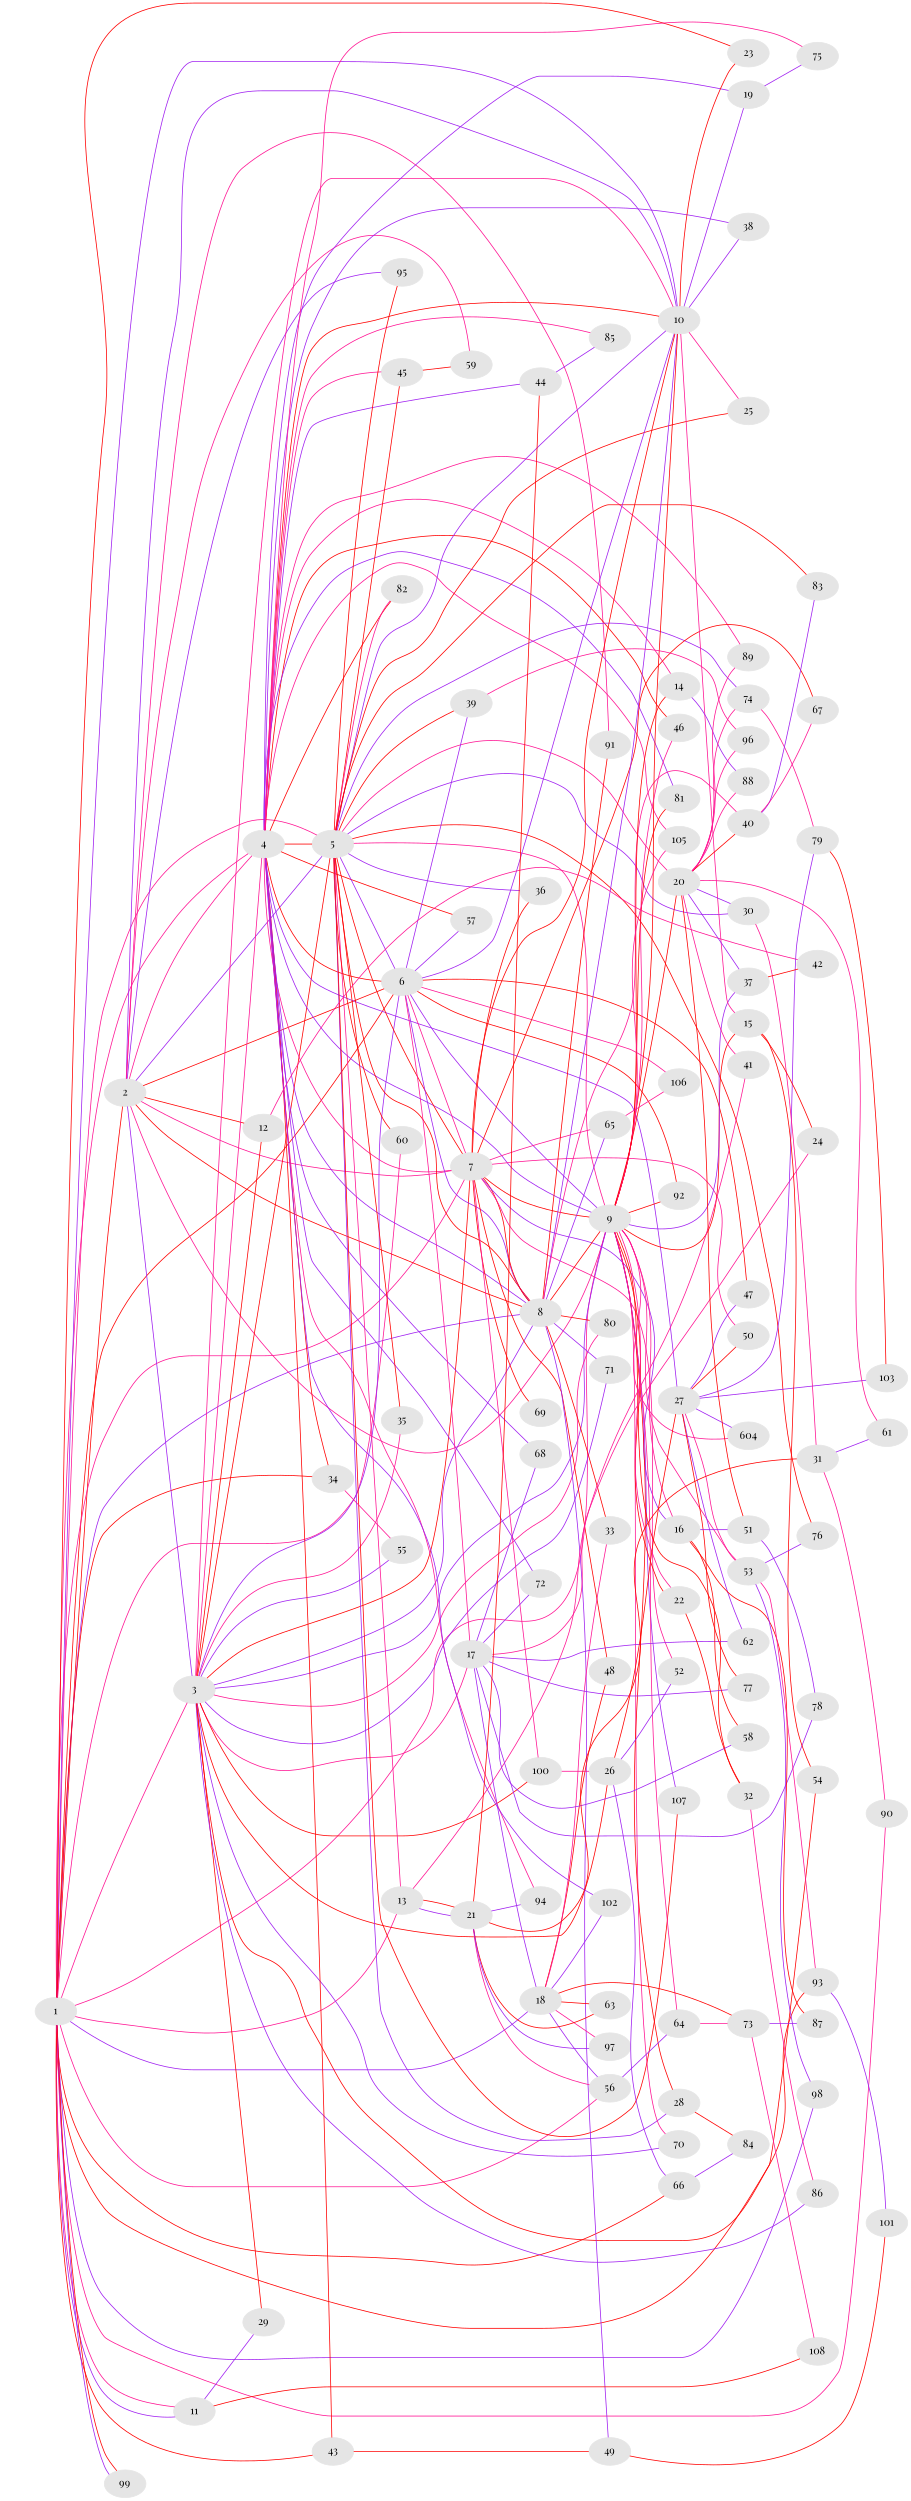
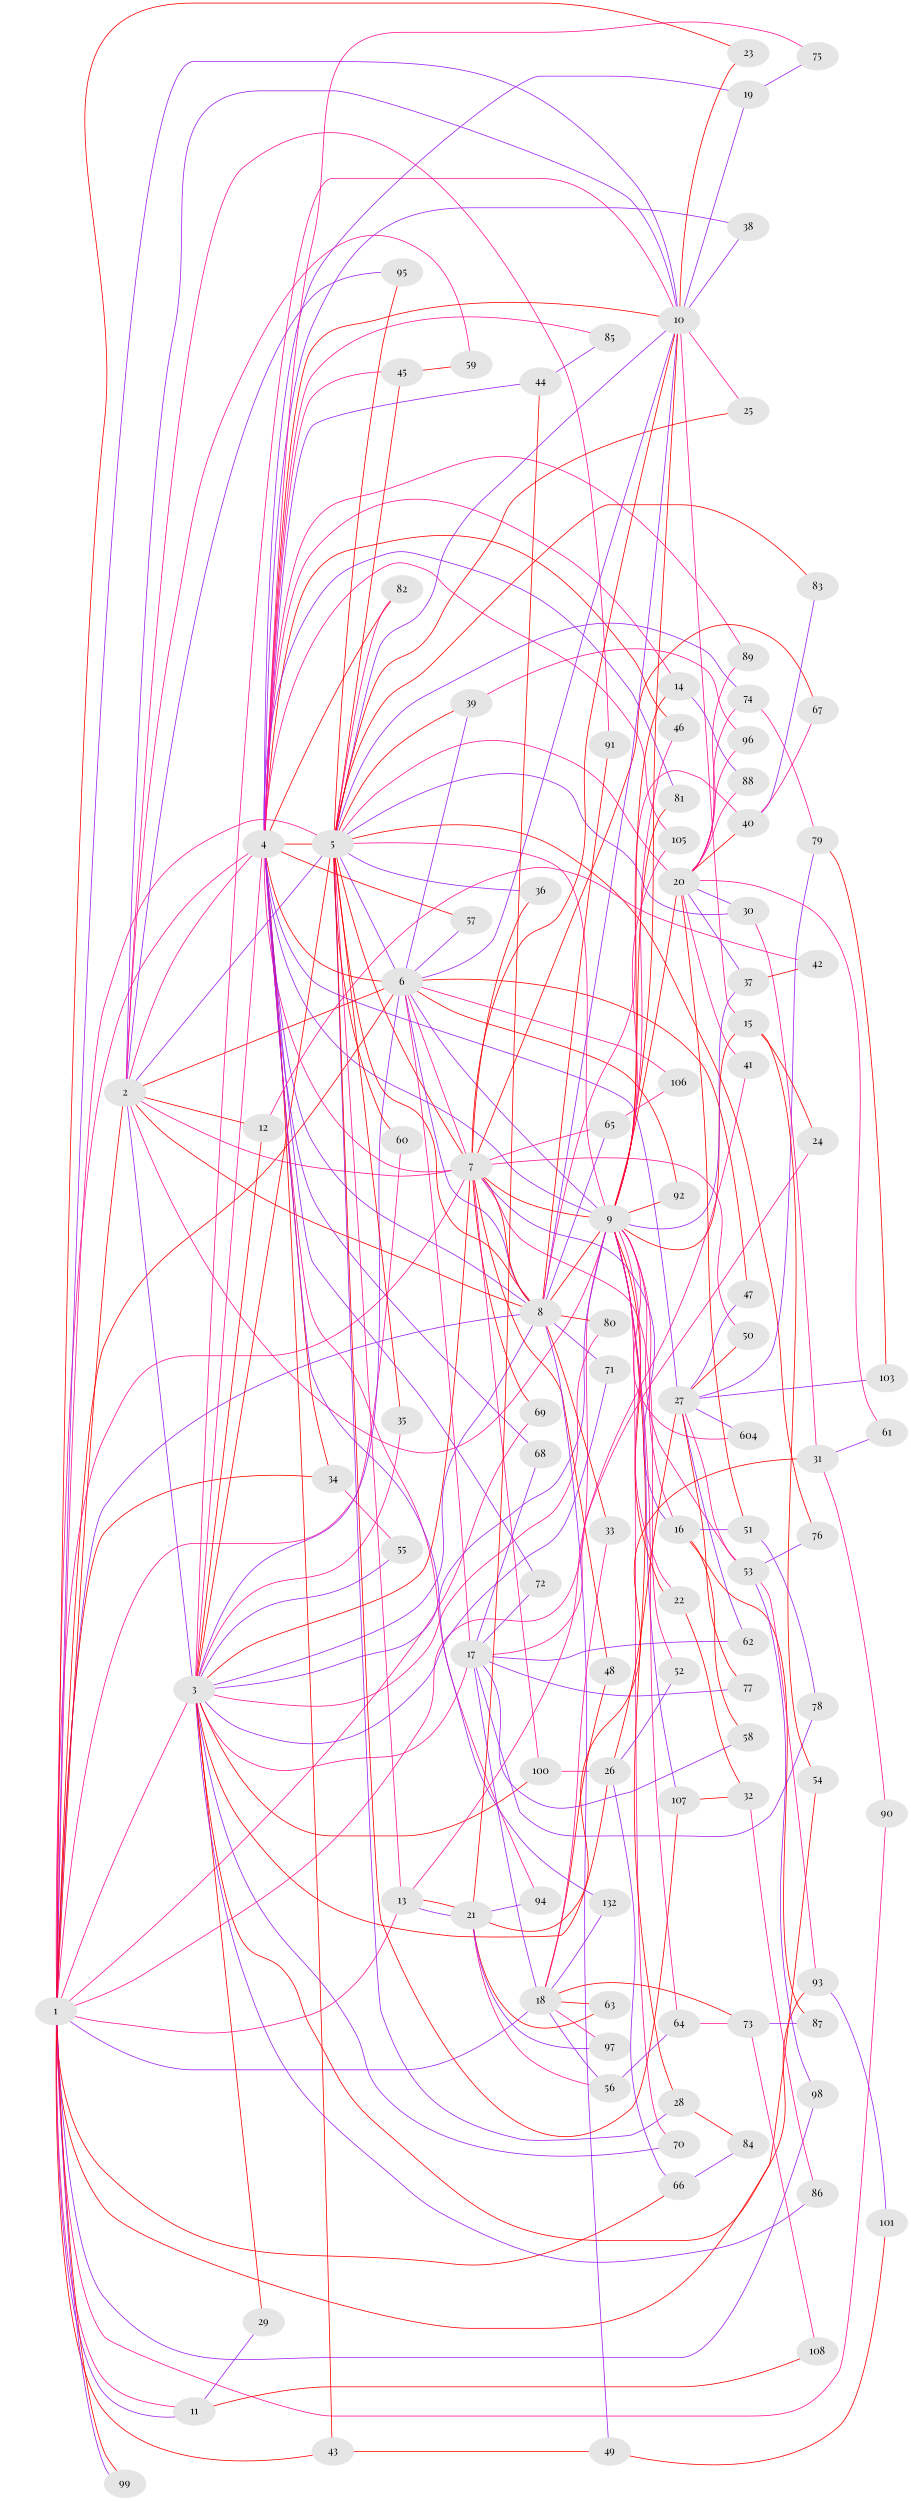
(658, 1550) -> (714, 1798)
(610, 1903) -> (610, 1903)
(295, 2187) -> (324, 1755)
